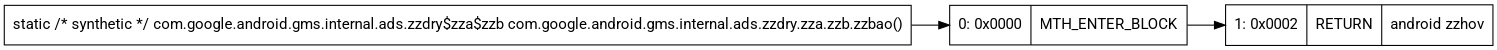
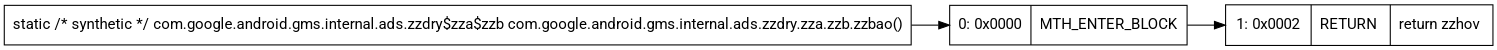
(1437, 25) -> (1439, 25)
